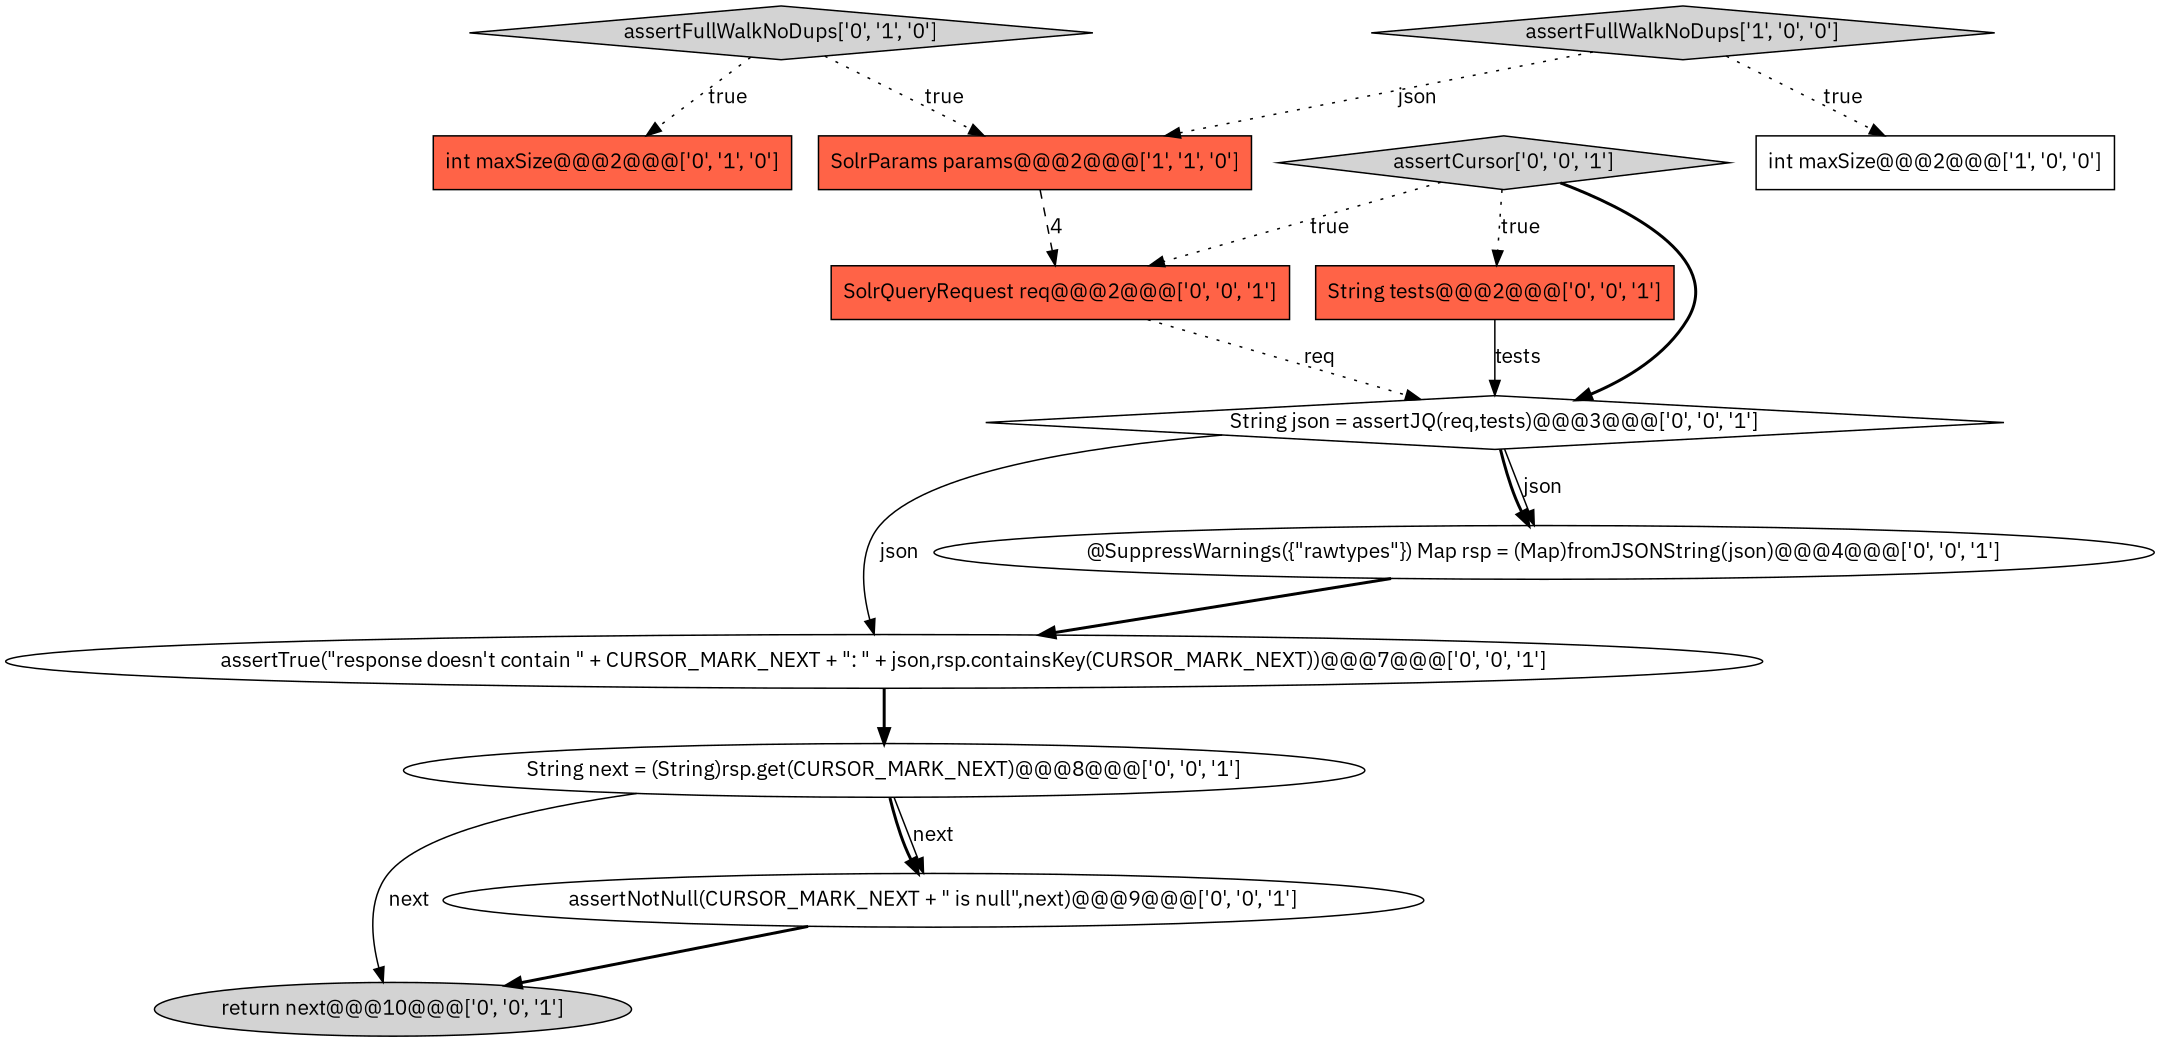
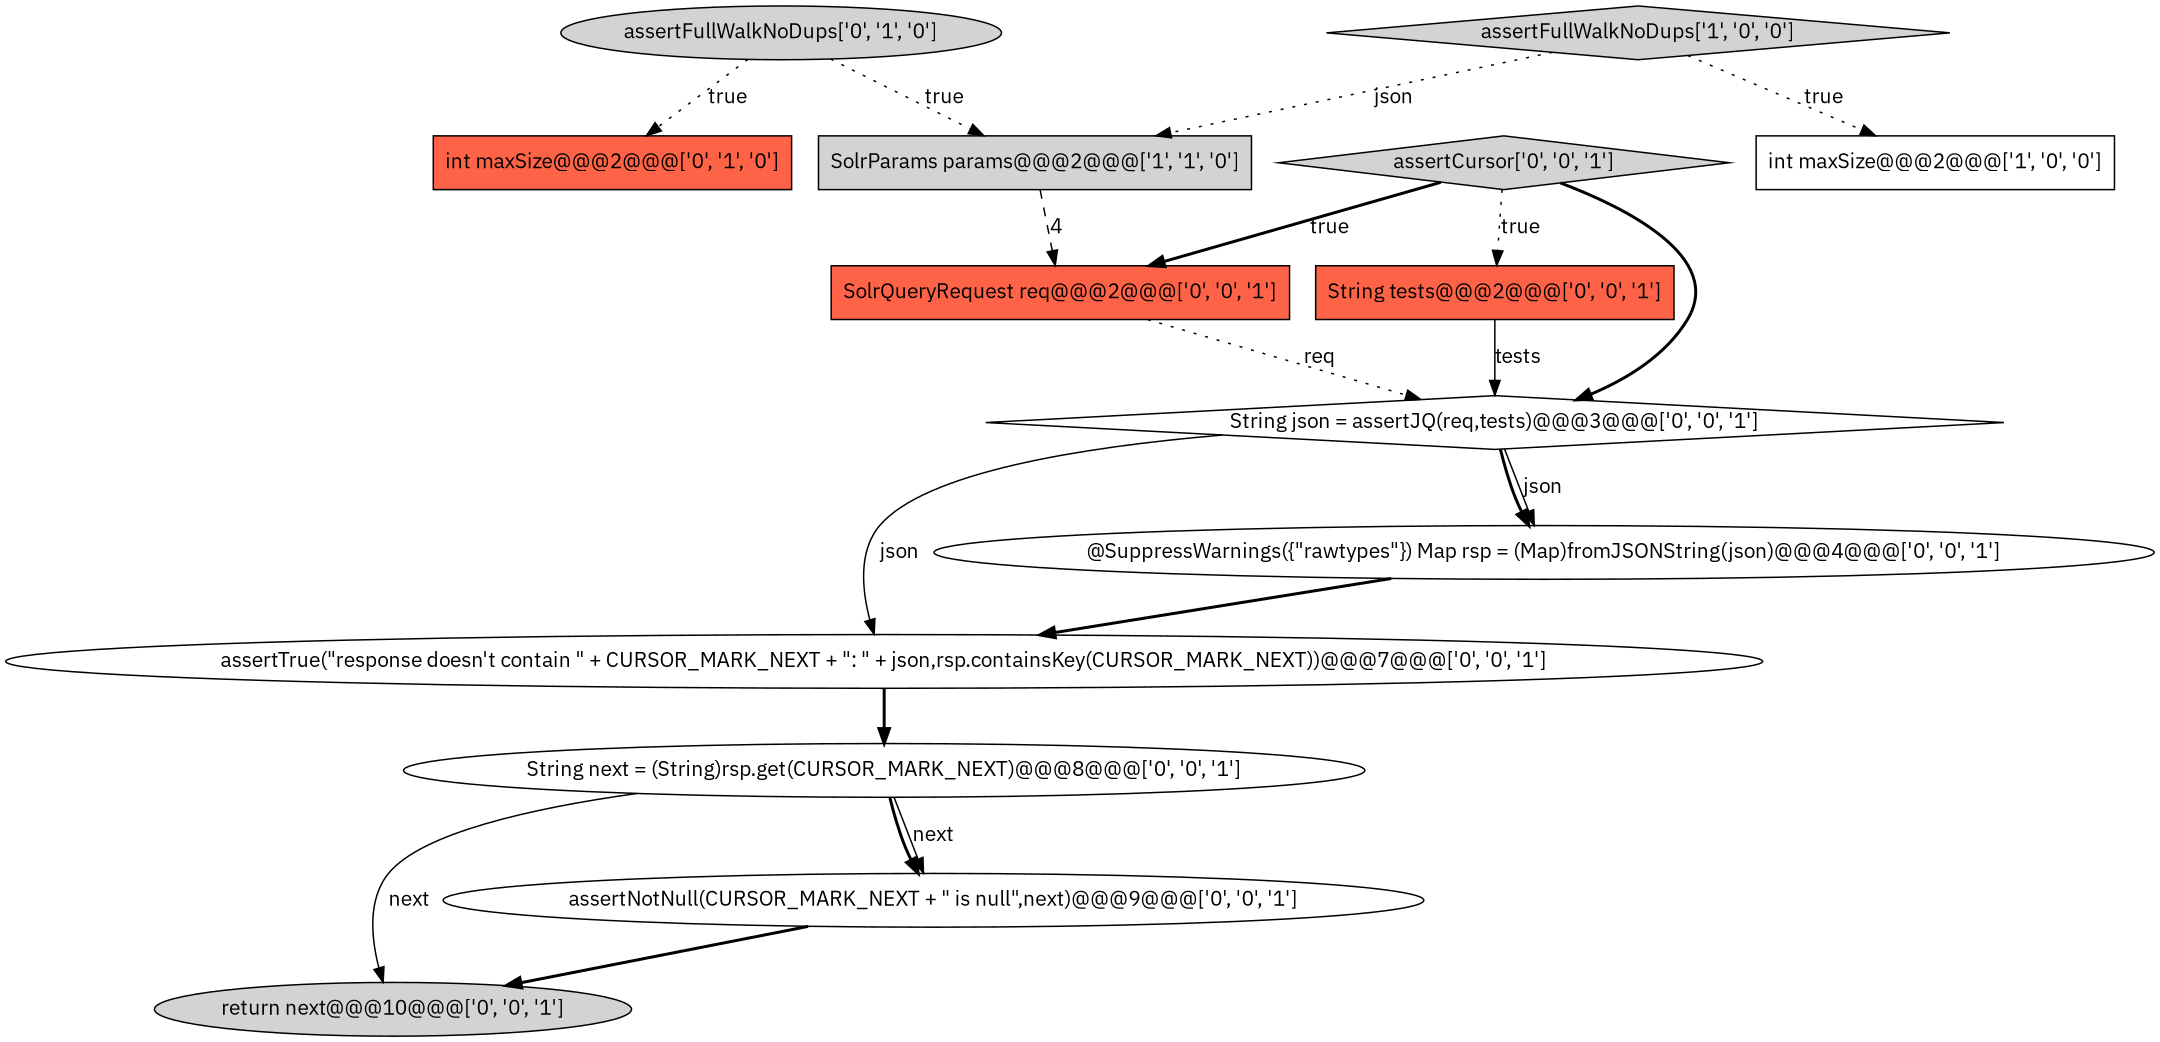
(781, 33) -> (781, 33)
(1035, 163) -> (1035, 163)
(1302, 222) -> (1302, 222)
